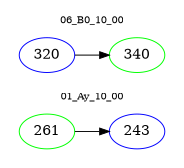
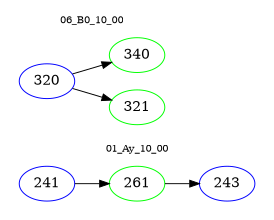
none -> (137, 107)
none -> (47, 184)
